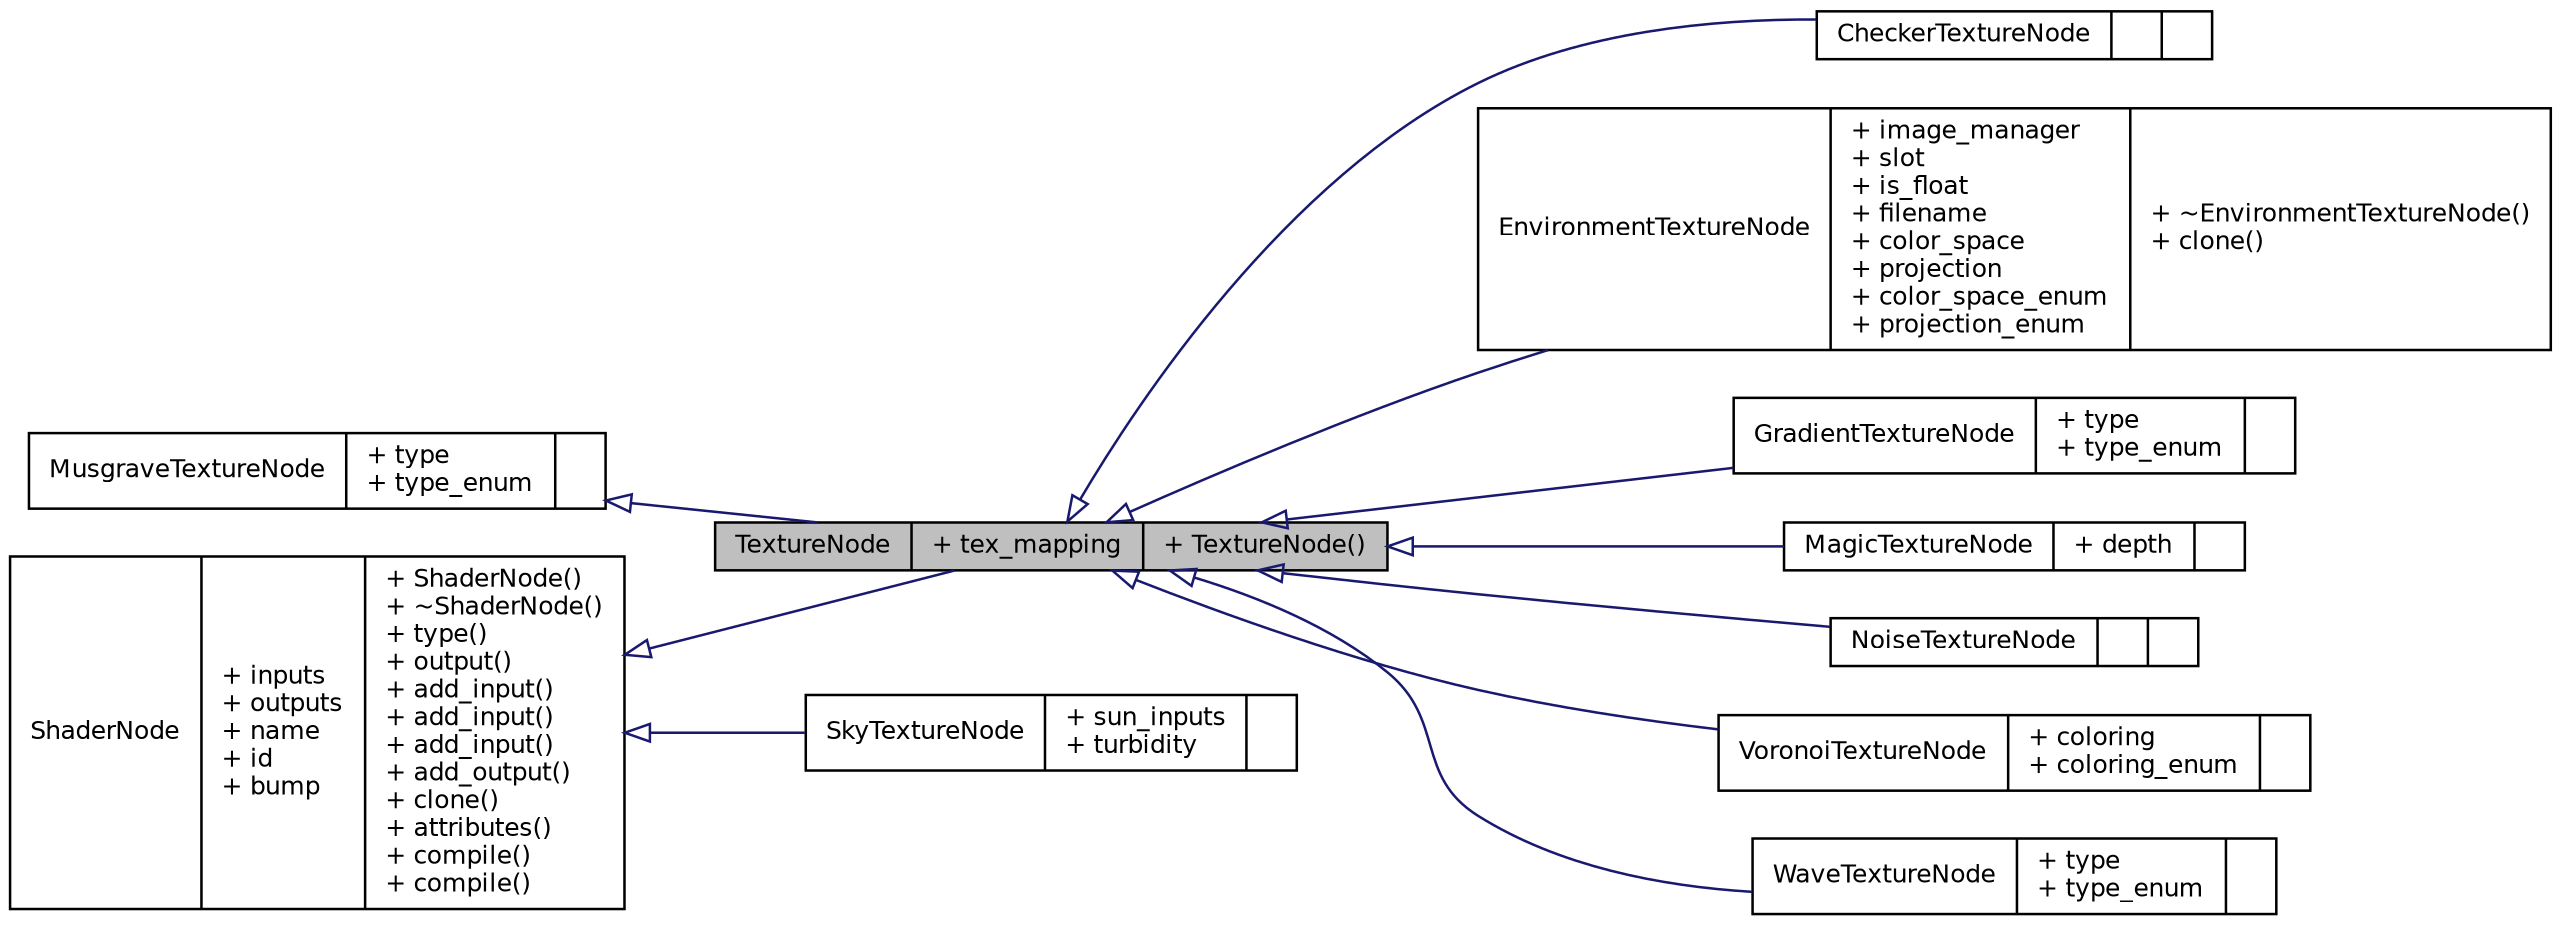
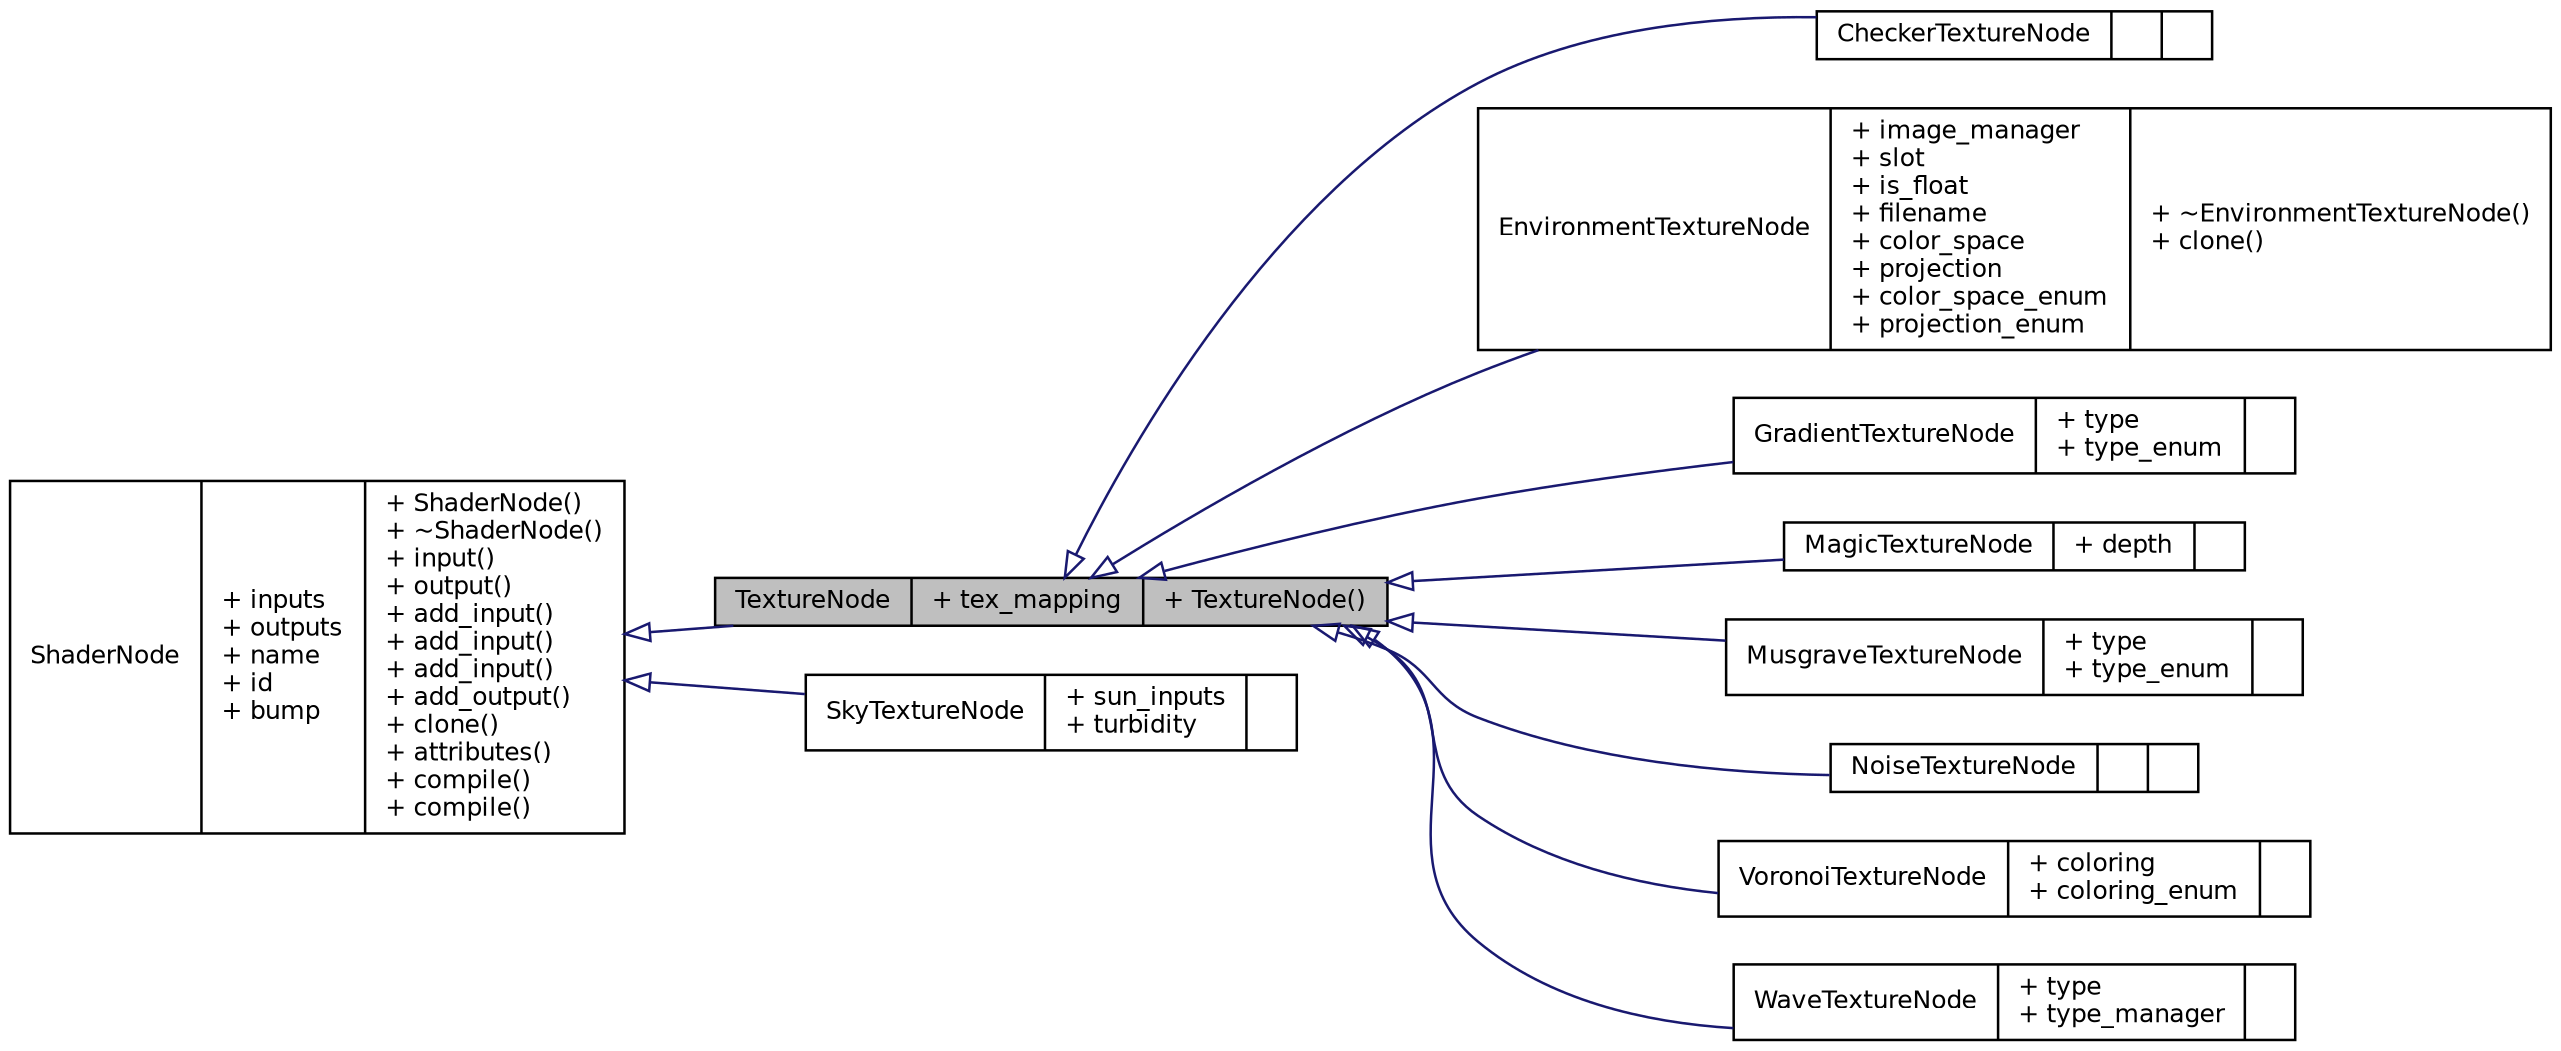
(725, 513) -> (1569, 632)
(437, 635) -> (441, 559)
(2121, 889) -> (2121, 1015)
